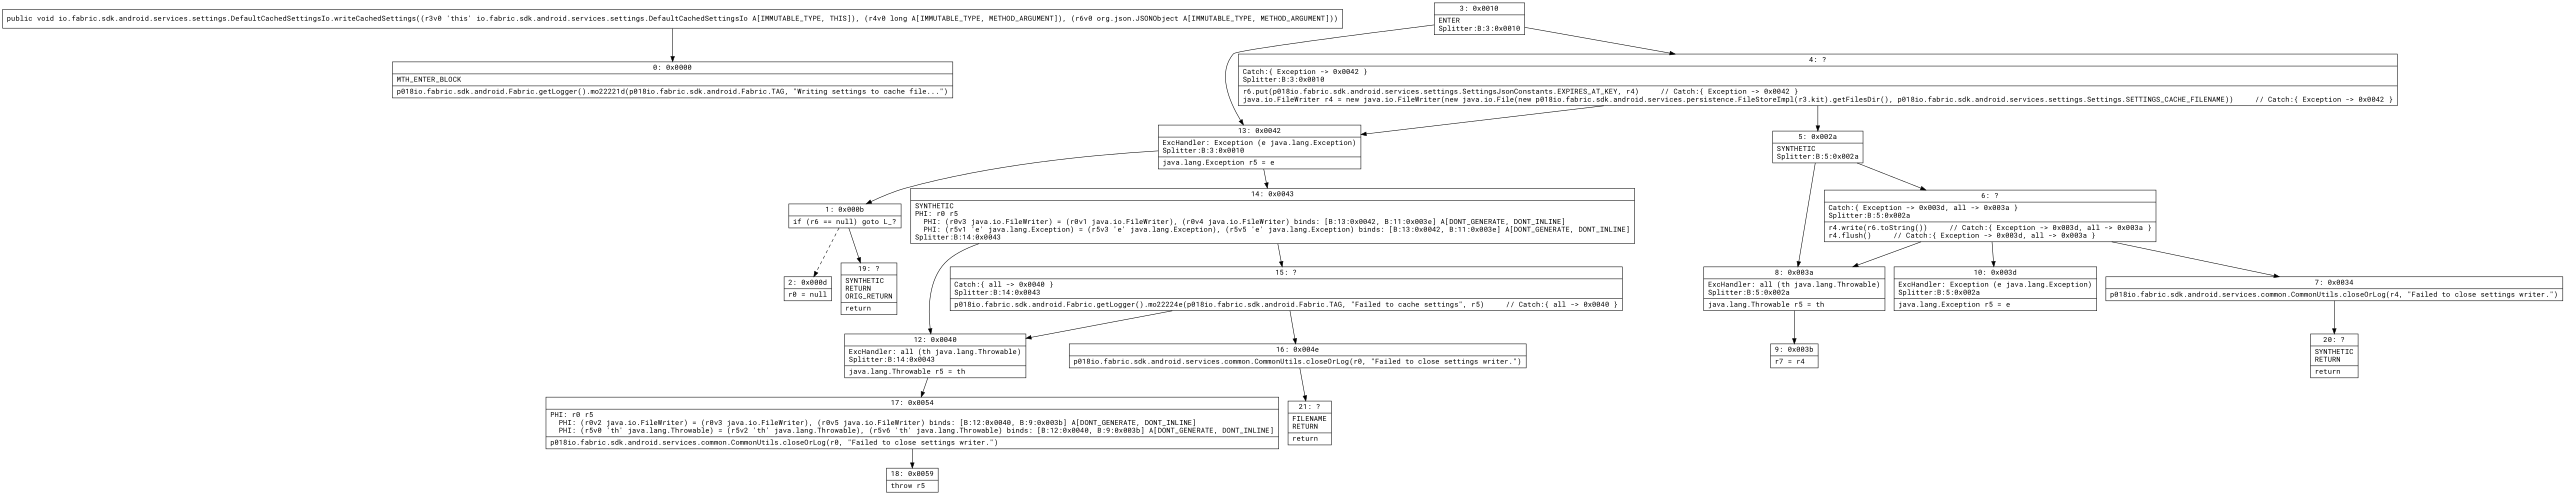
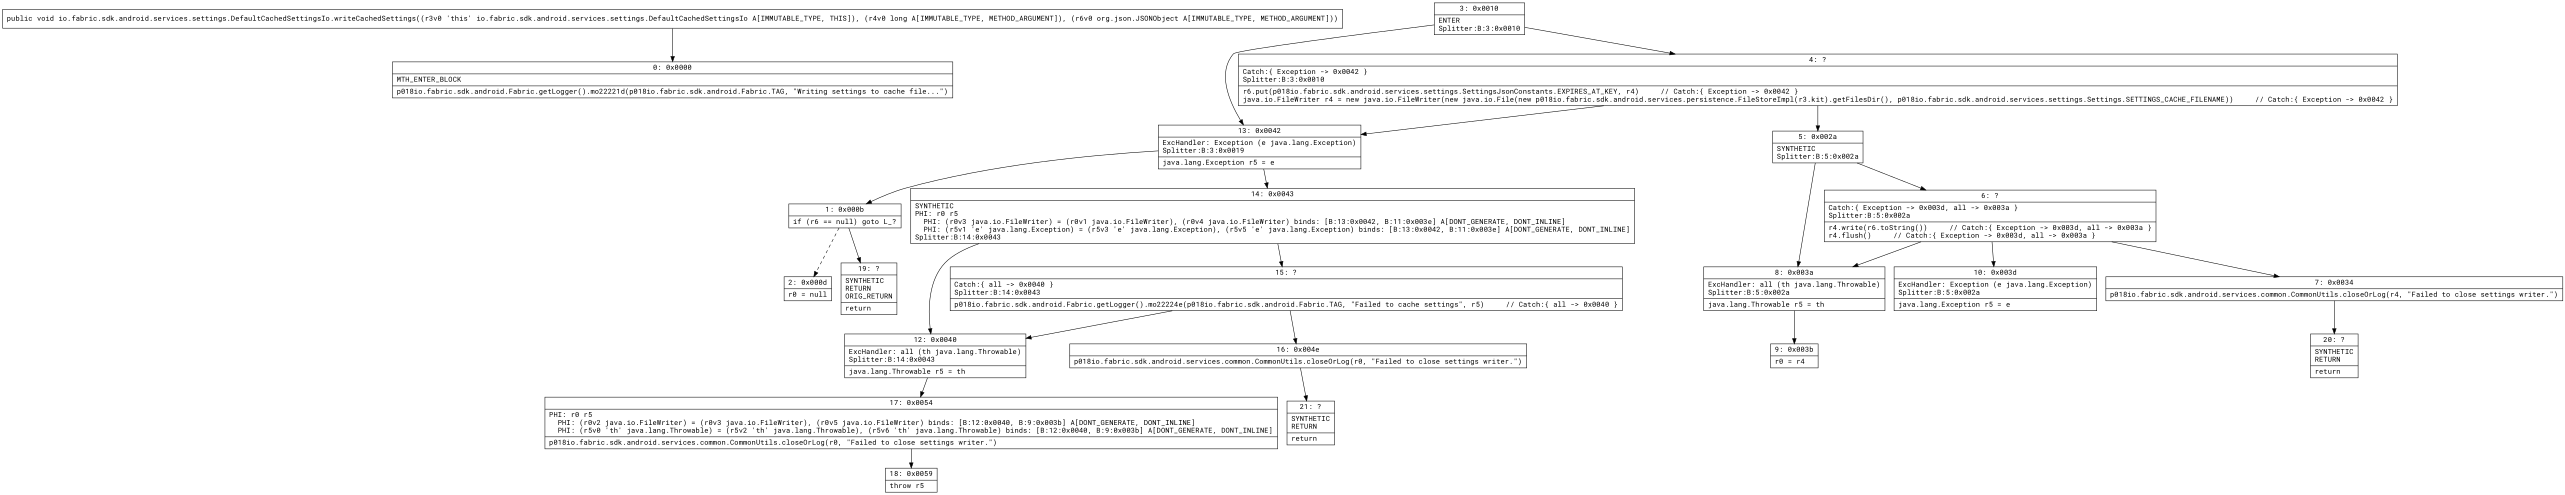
(1203, 151) -> (1203, 151)
(1790, 362) -> (1790, 362)
(1310, 419) -> (1311, 419)
